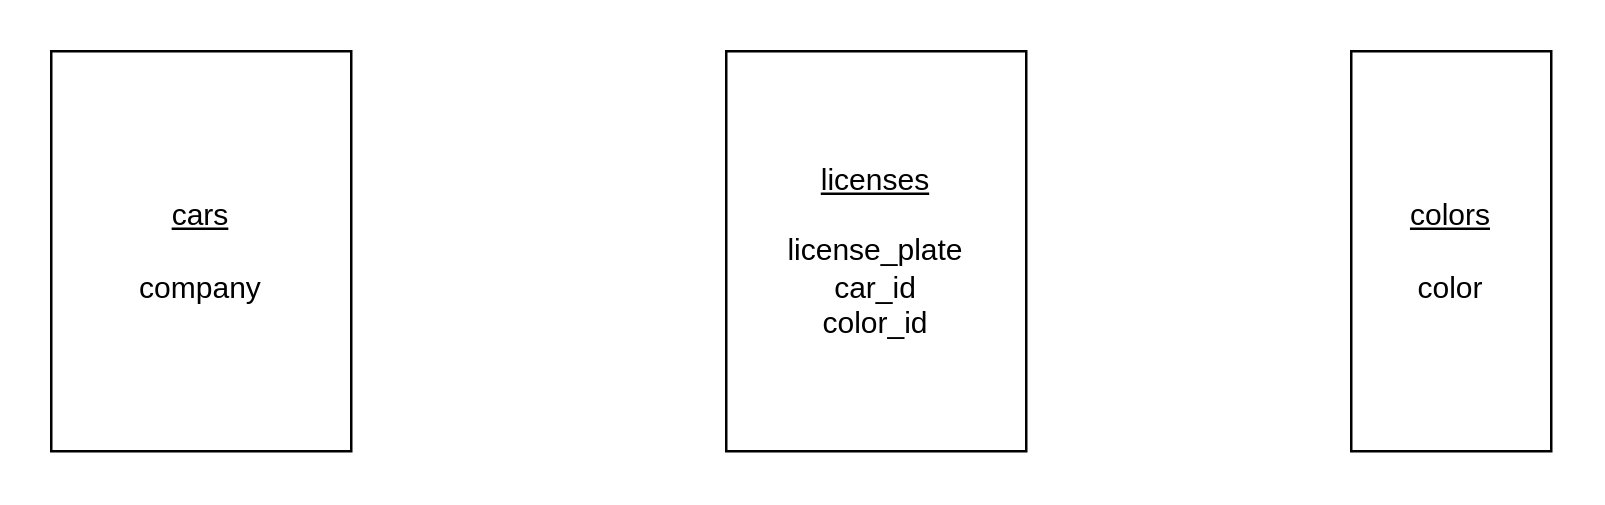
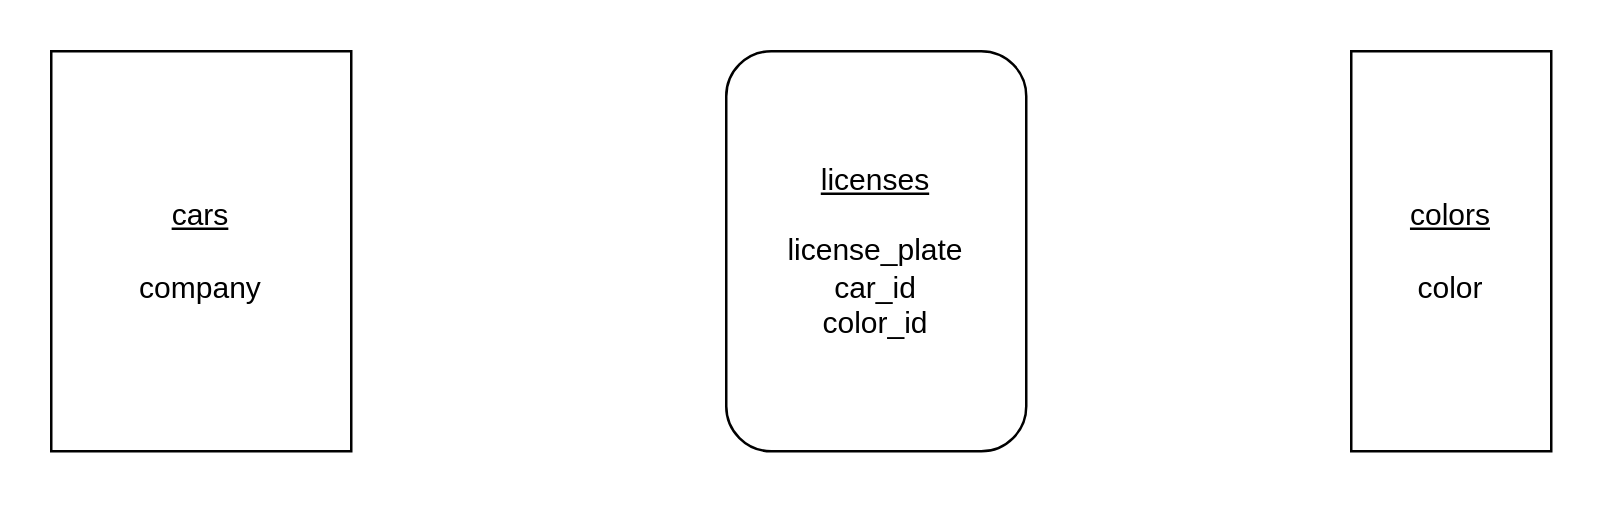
(876, 251) -> (876, 251)
